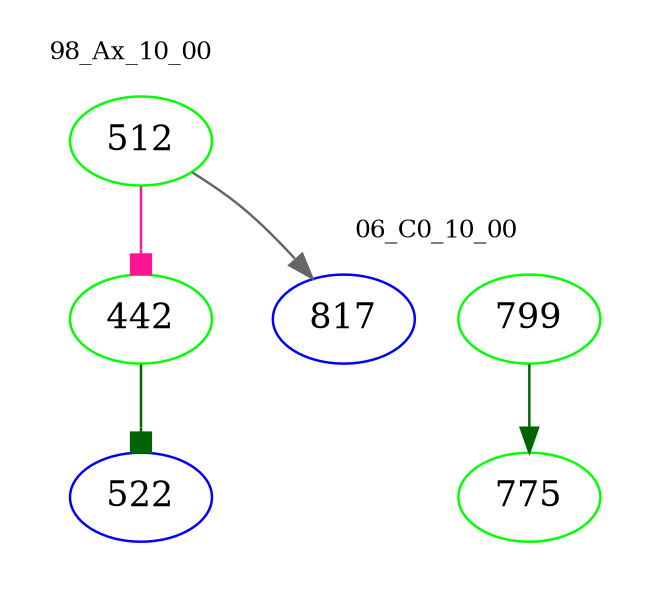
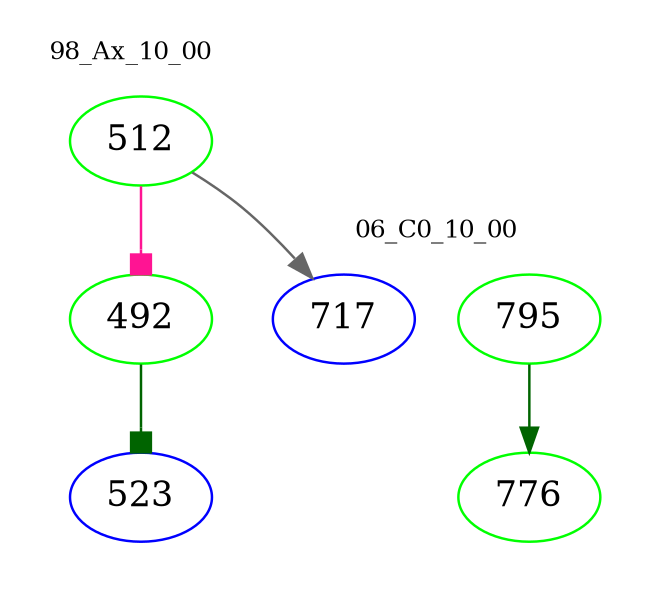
(141, 319) -> (141, 319)
(344, 319) -> (344, 319)
(529, 319) -> (529, 319)
(141, 497) -> (141, 497)
(529, 497) -> (529, 497)
